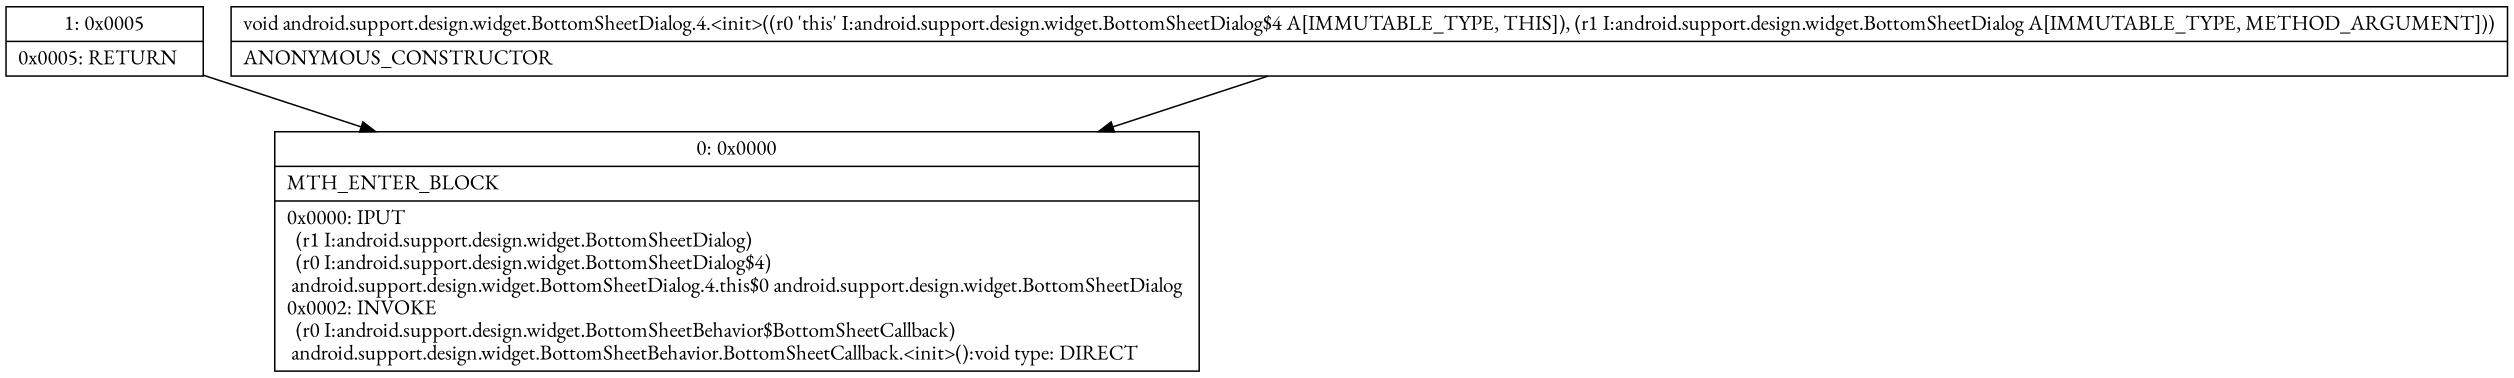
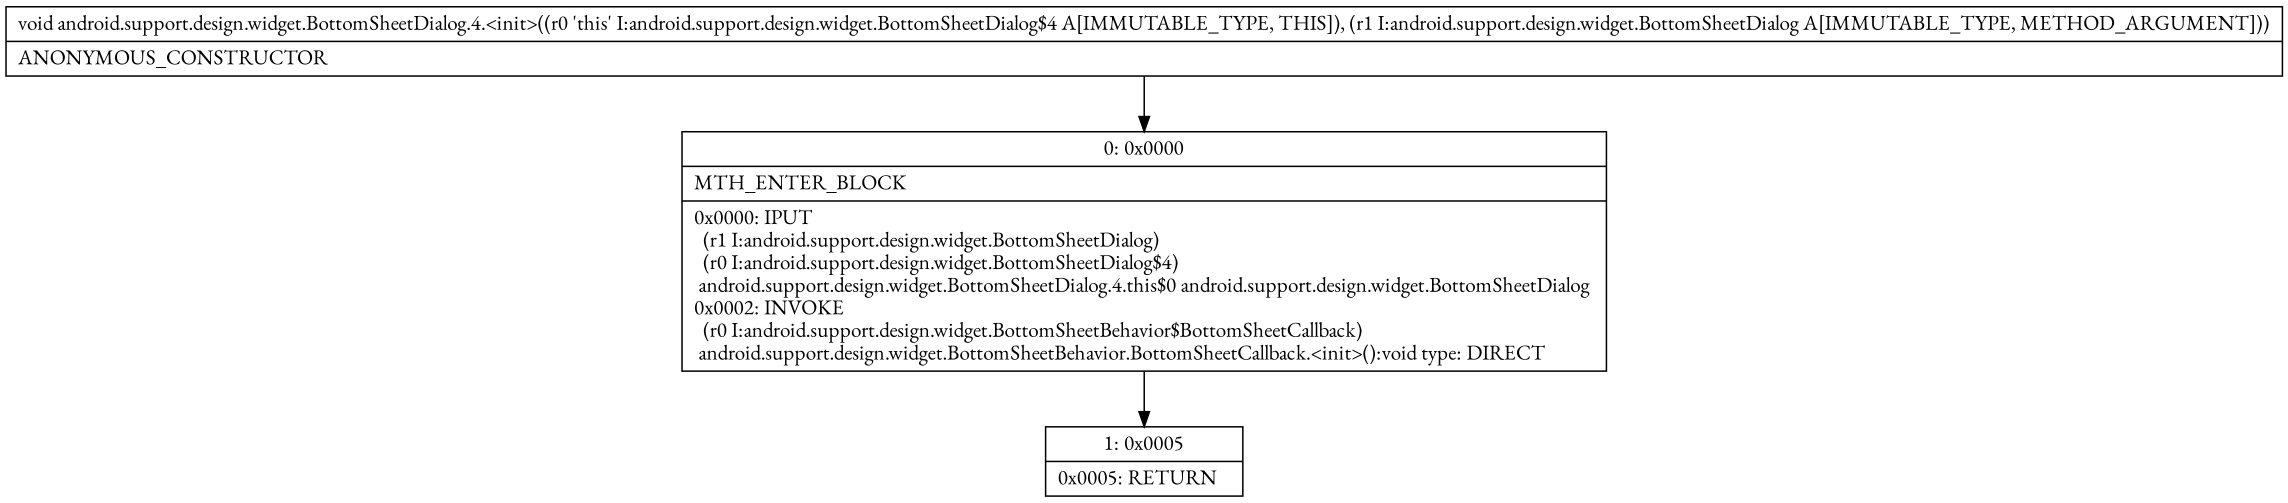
(282, 101) -> (1144, 392)
